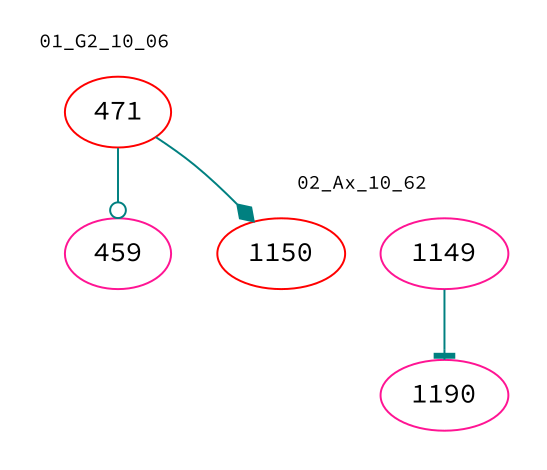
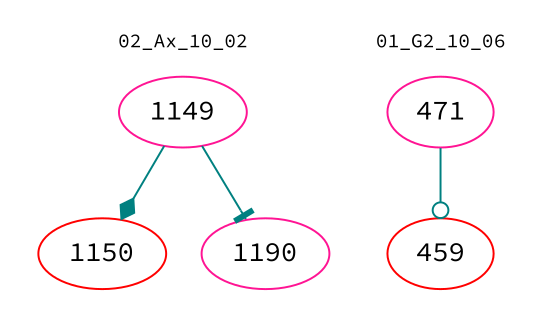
(118, 112) -> (441, 112)
(216, 184) -> (149, 172)
(363, 184) -> (184, 42)
(118, 254) -> (441, 254)
